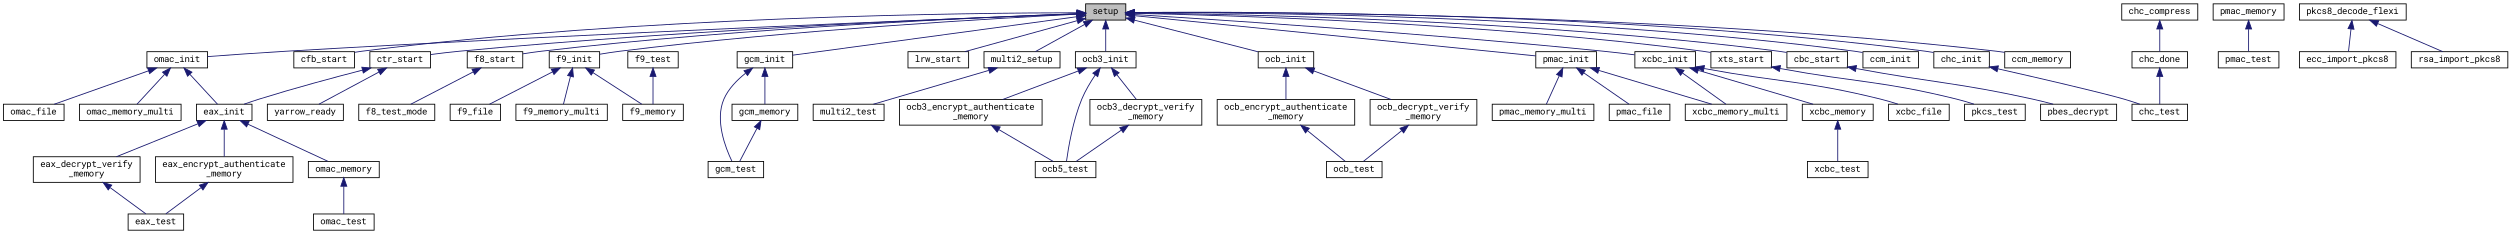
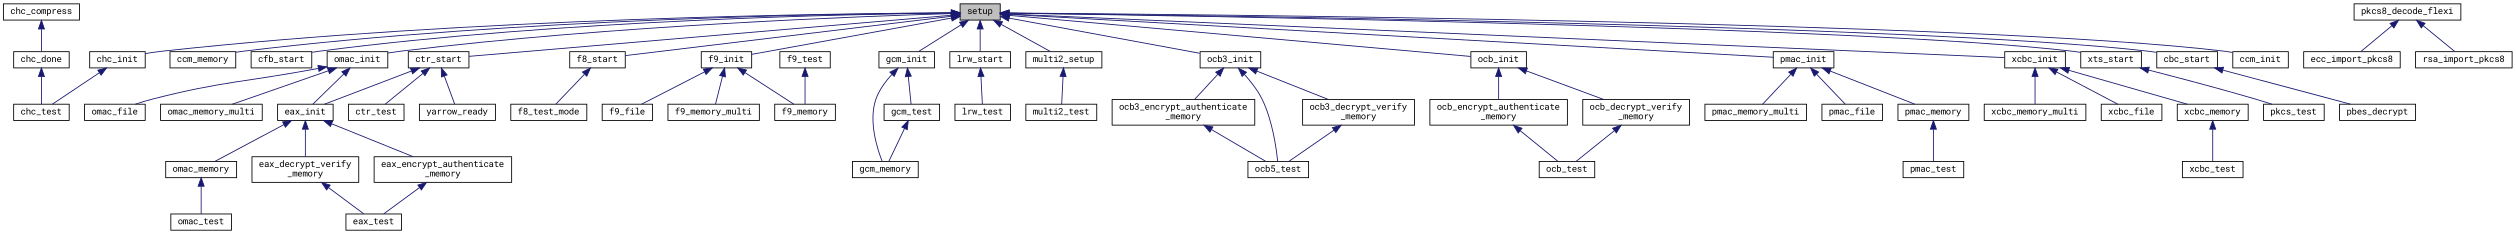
(1655, 87) -> (1873, 88)
none -> (376, 112)
none -> (983, 112)
(748, 145) -> (897, 145)
